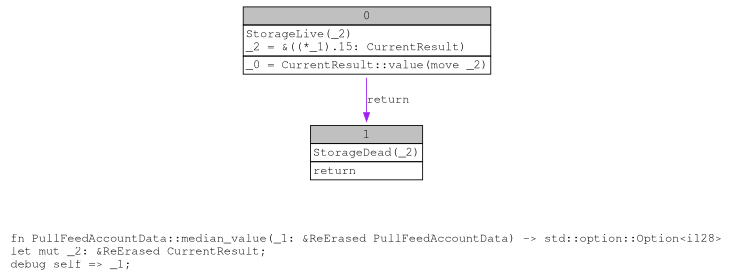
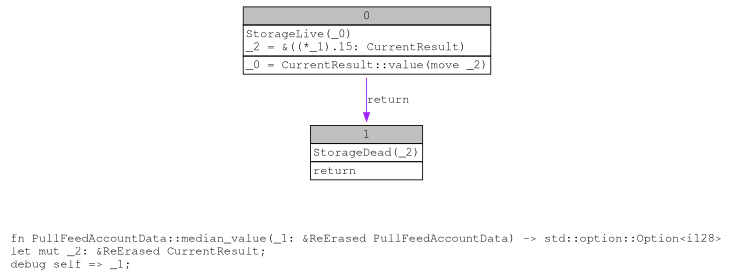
(299, 34) -> (299, 34)
